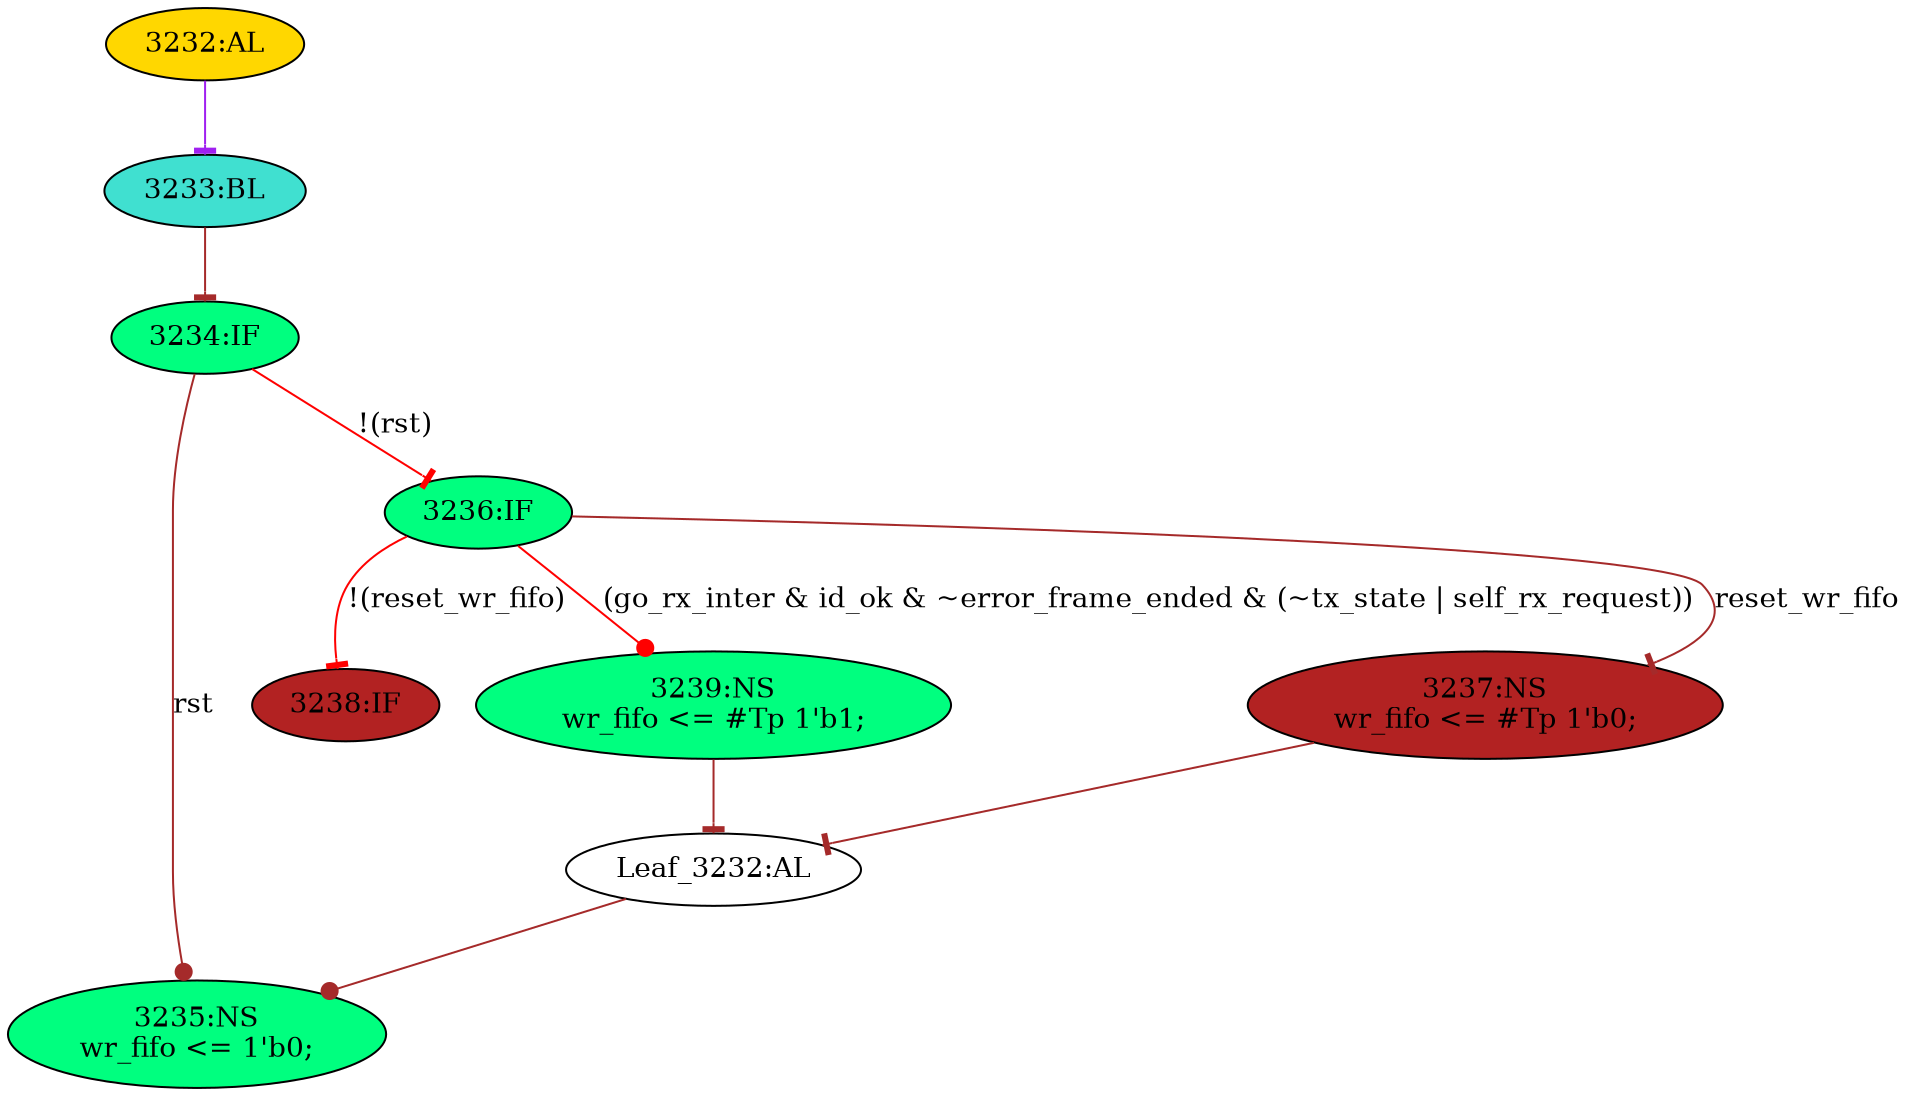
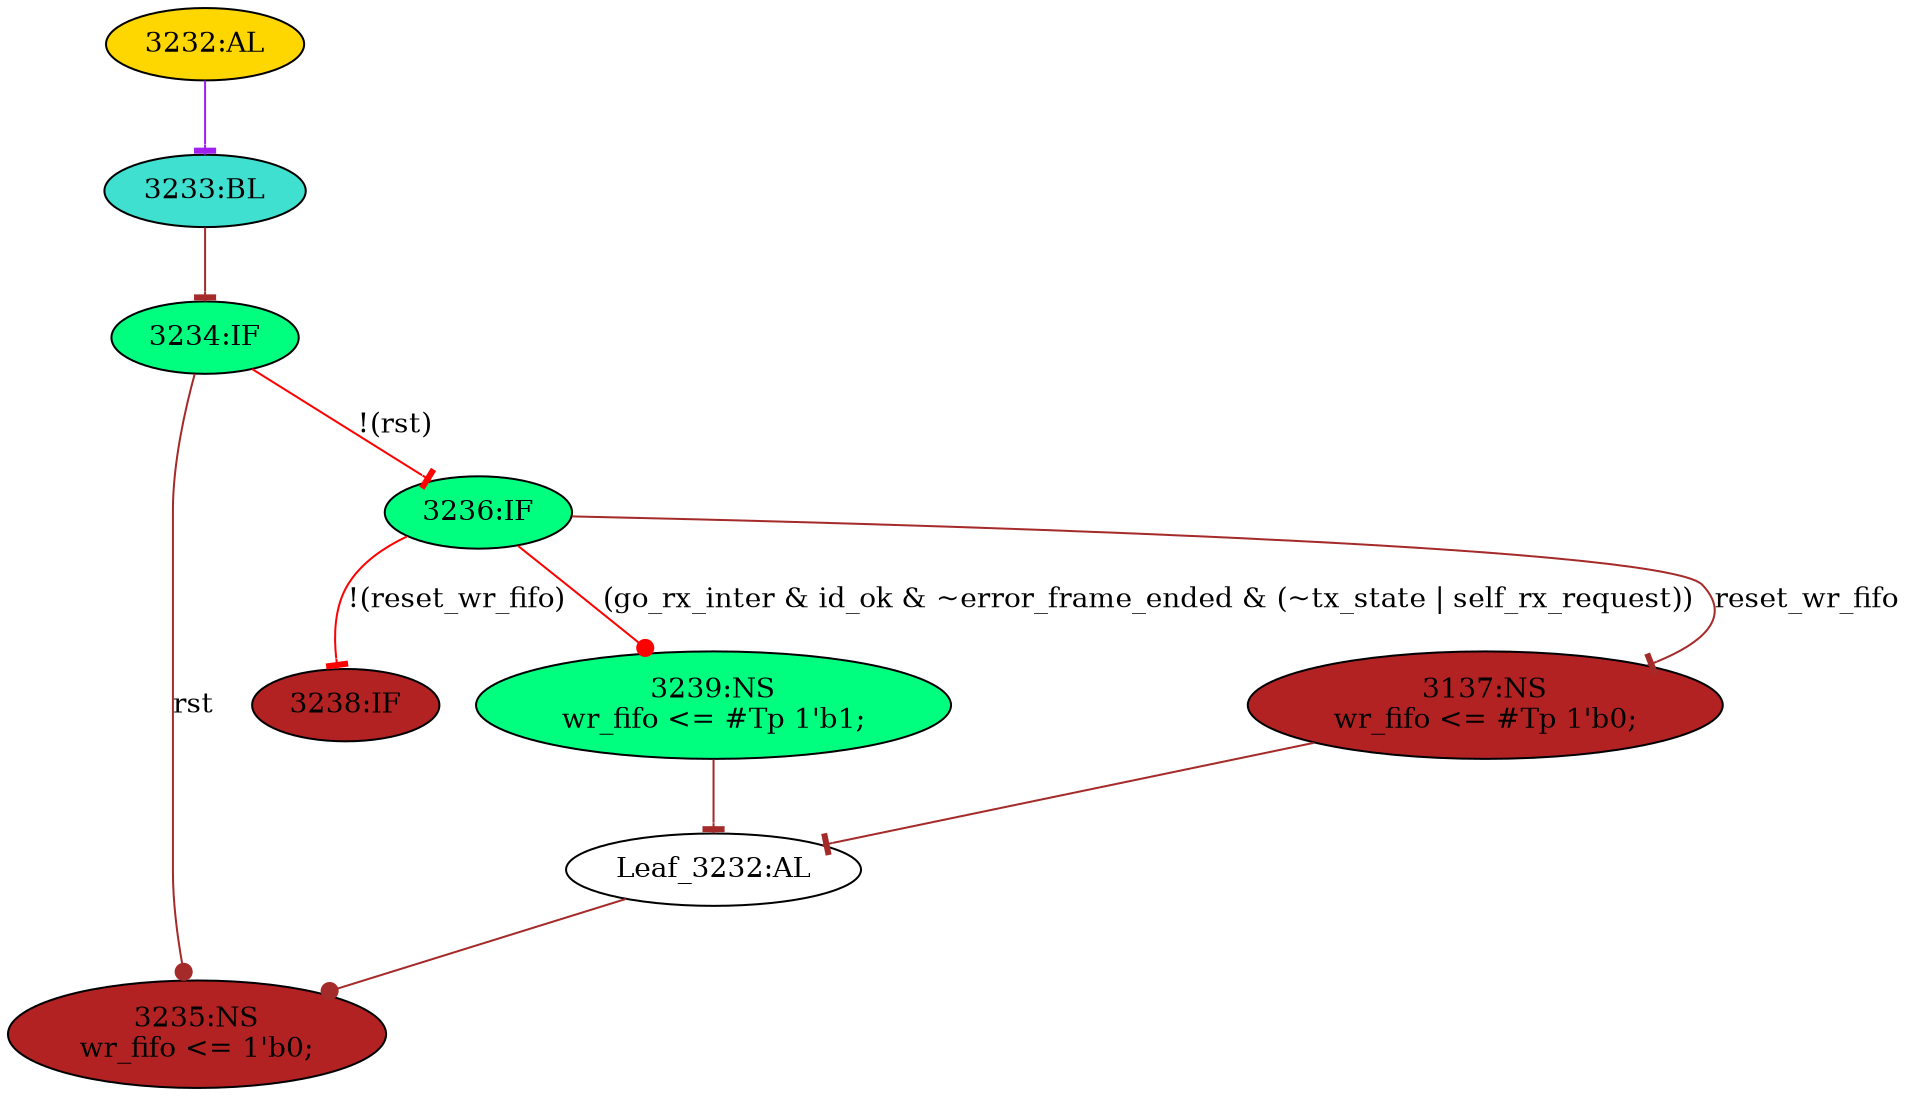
(1485, 705) -> (1485, 705)
(197, 1034) -> (197, 1034)
